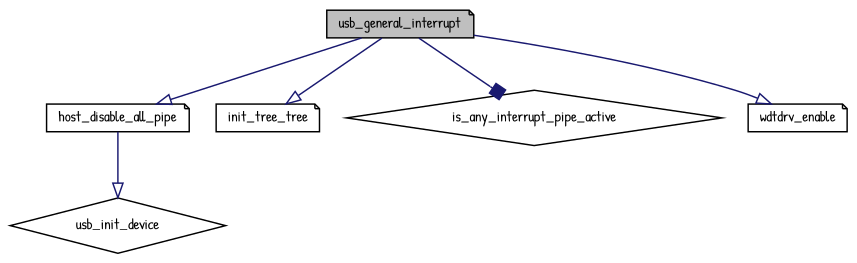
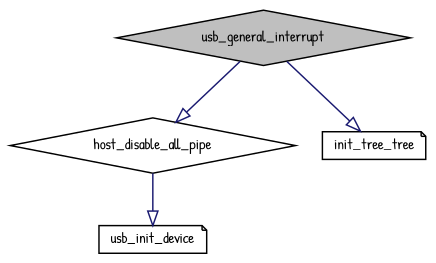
(400, 24) -> (263, 38)
(118, 118) -> (153, 146)
(534, 118) -> none
(798, 118) -> none
(118, 226) -> (153, 239)
